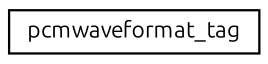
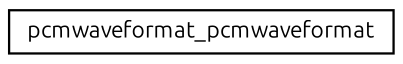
(134, 32) -> (201, 32)
